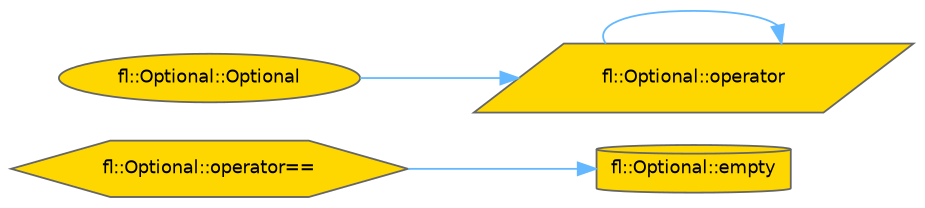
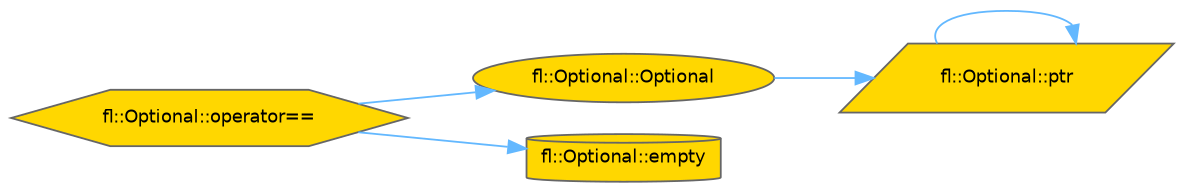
(694, 78) -> (1007, 78)
none -> (417, 98)
